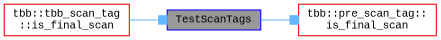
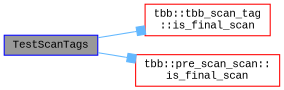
(143, 20) -> (116, 35)
(367, 20) -> (208, 70)
